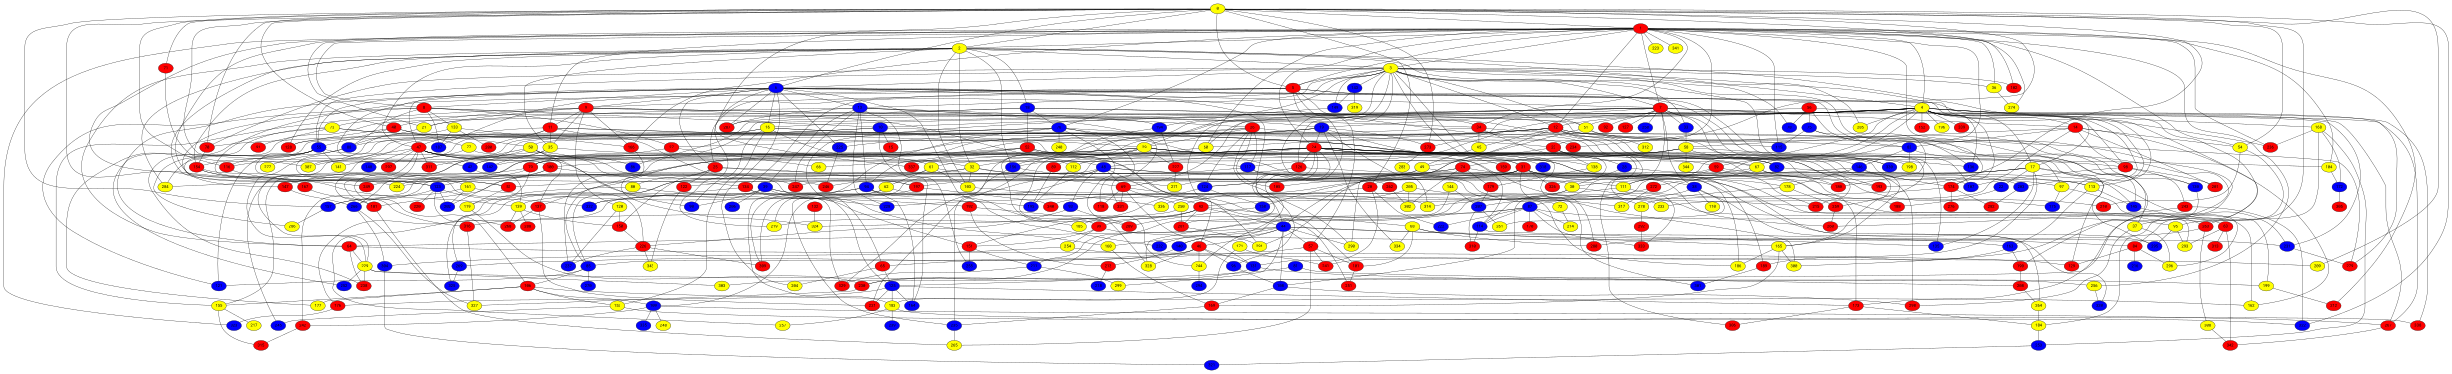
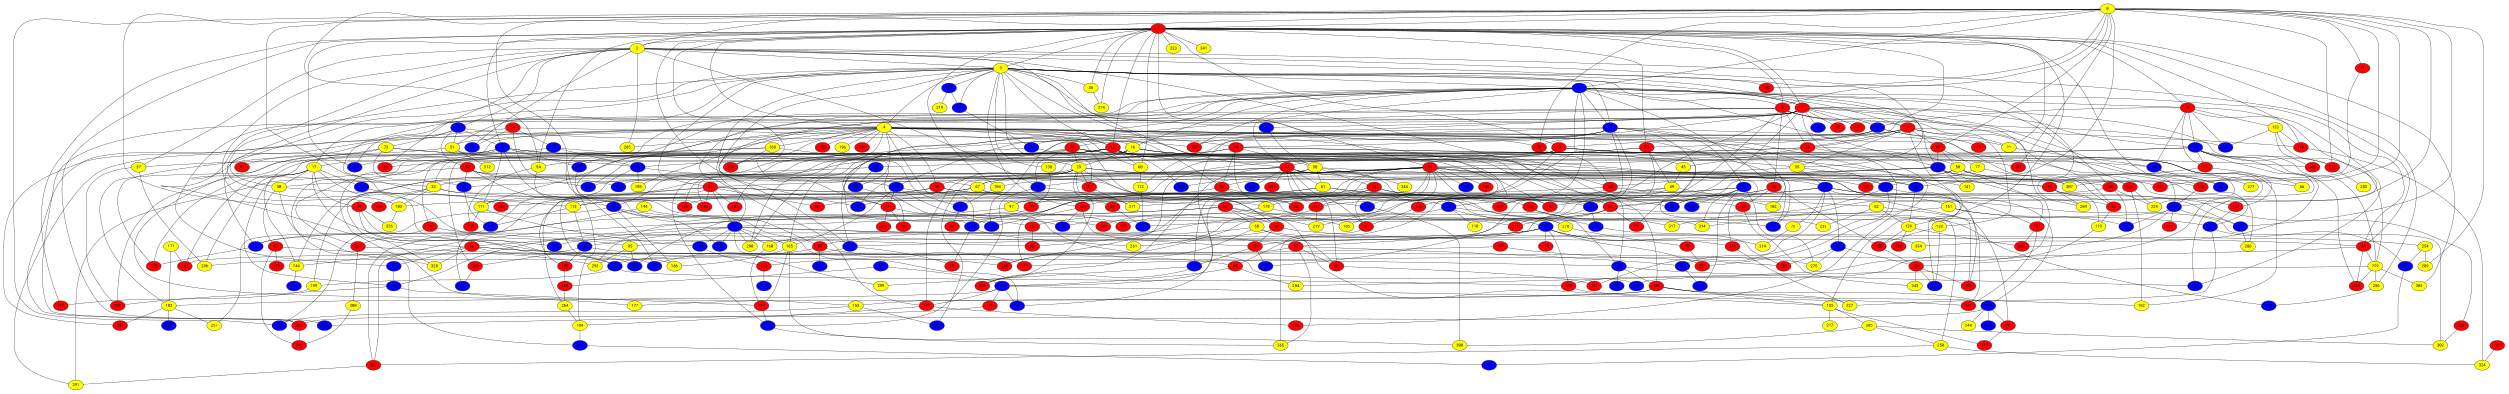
(1059, 147) -> none
(633, 187) -> none
none -> (1773, 207)
none -> (1814, 266)
none -> (1848, 315)
